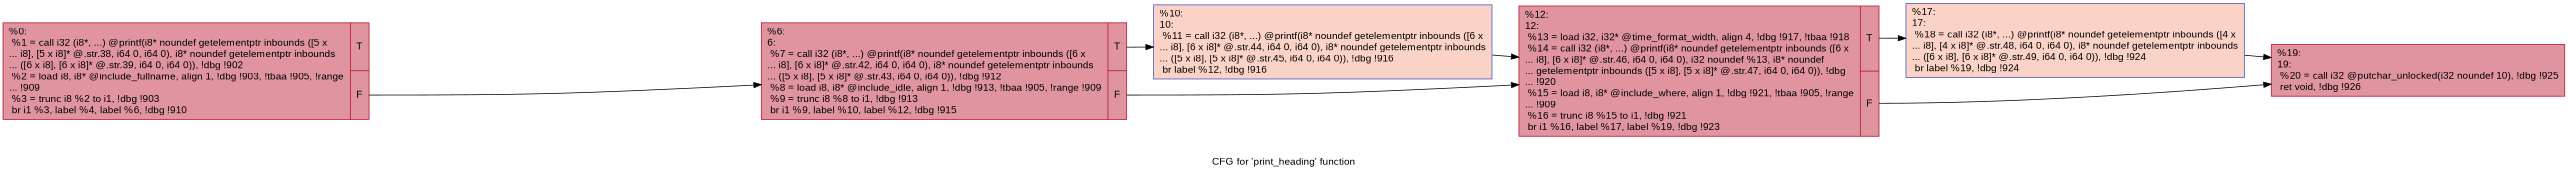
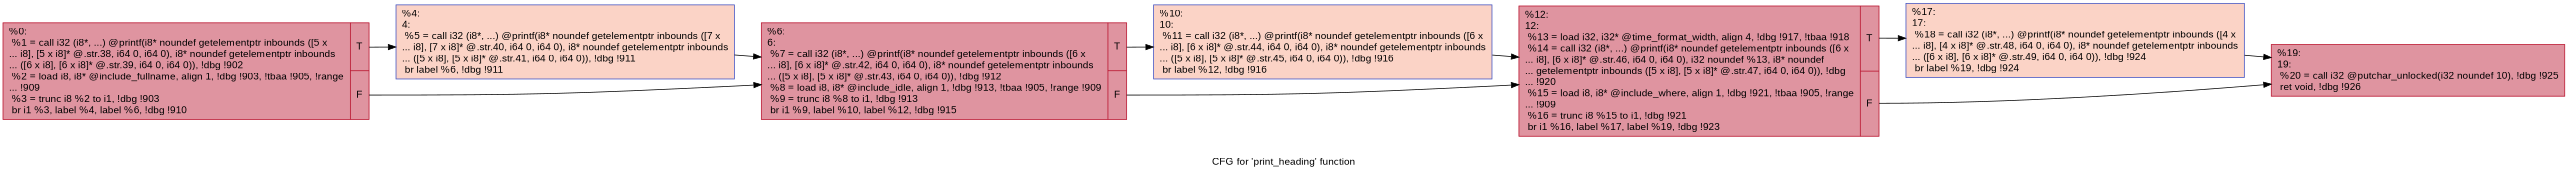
none -> (565, 42)
